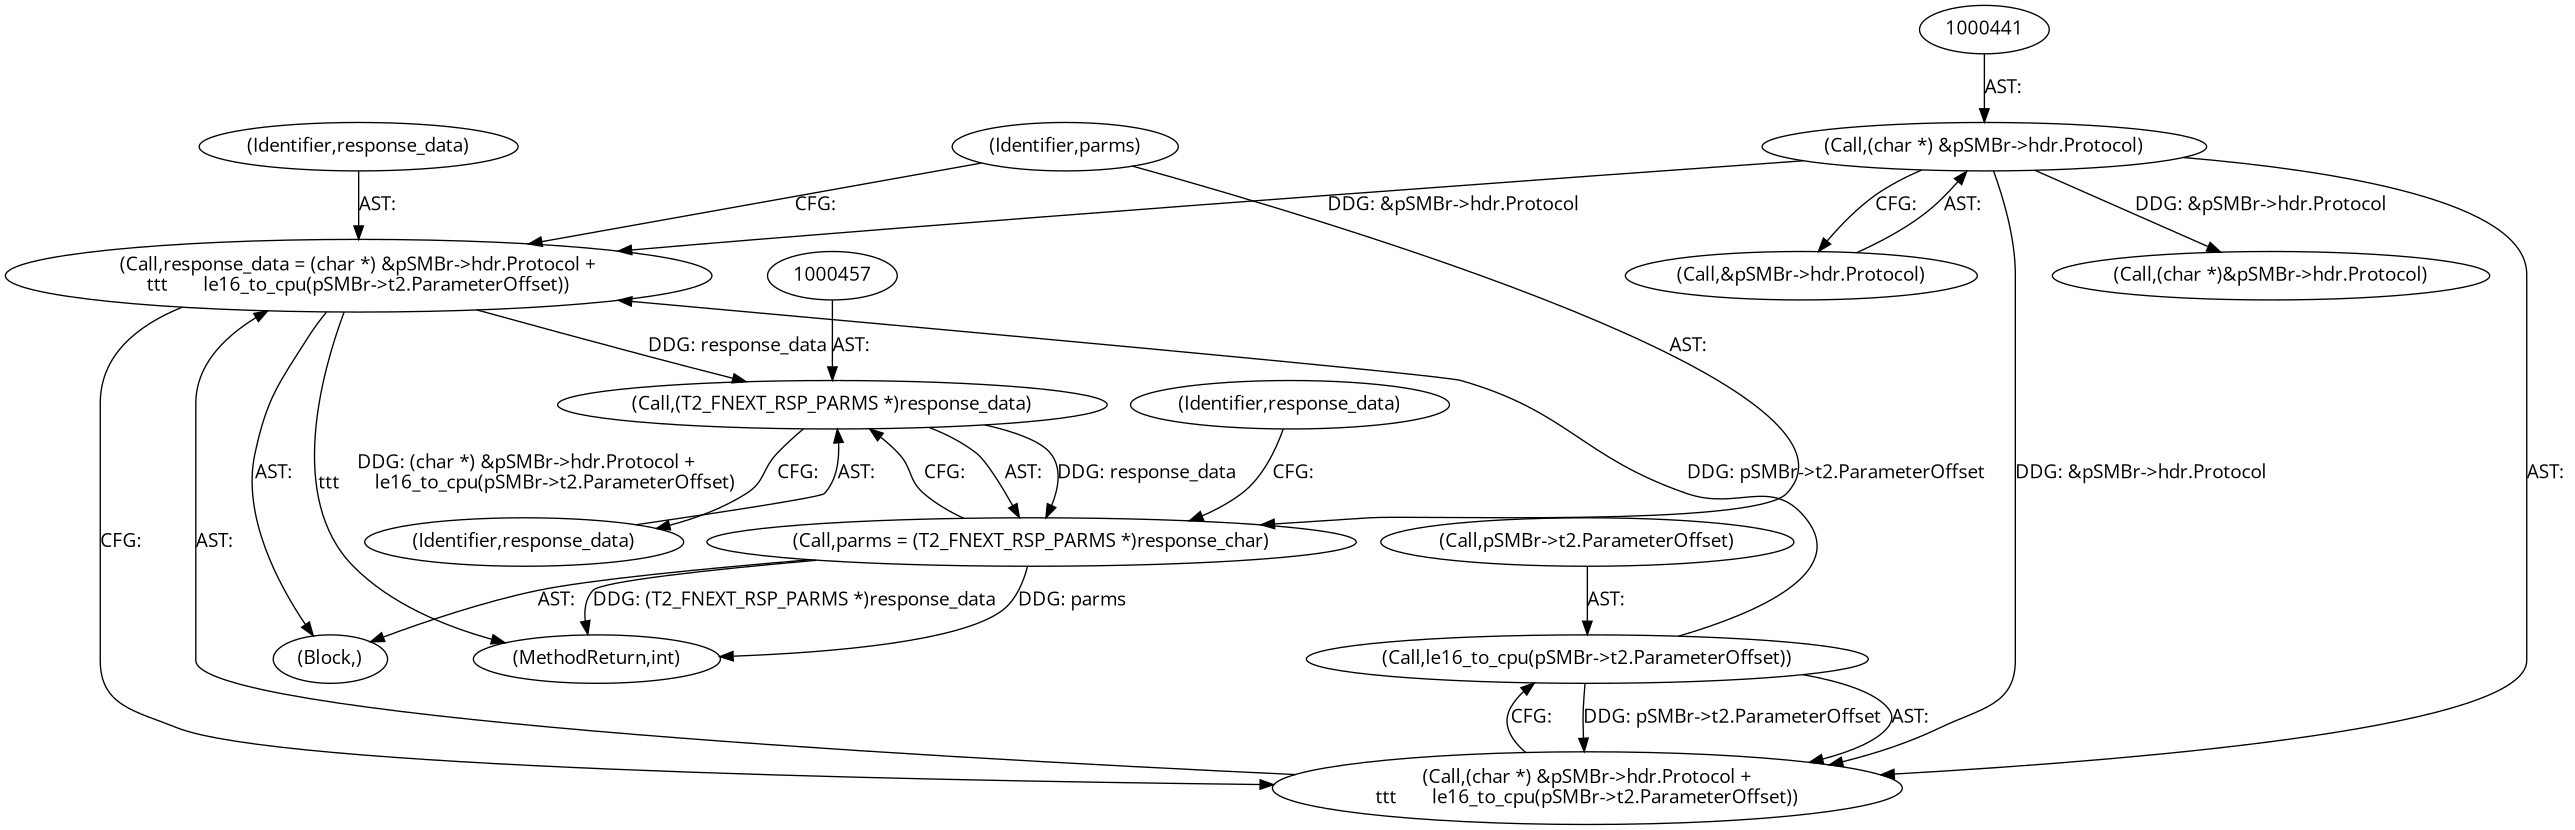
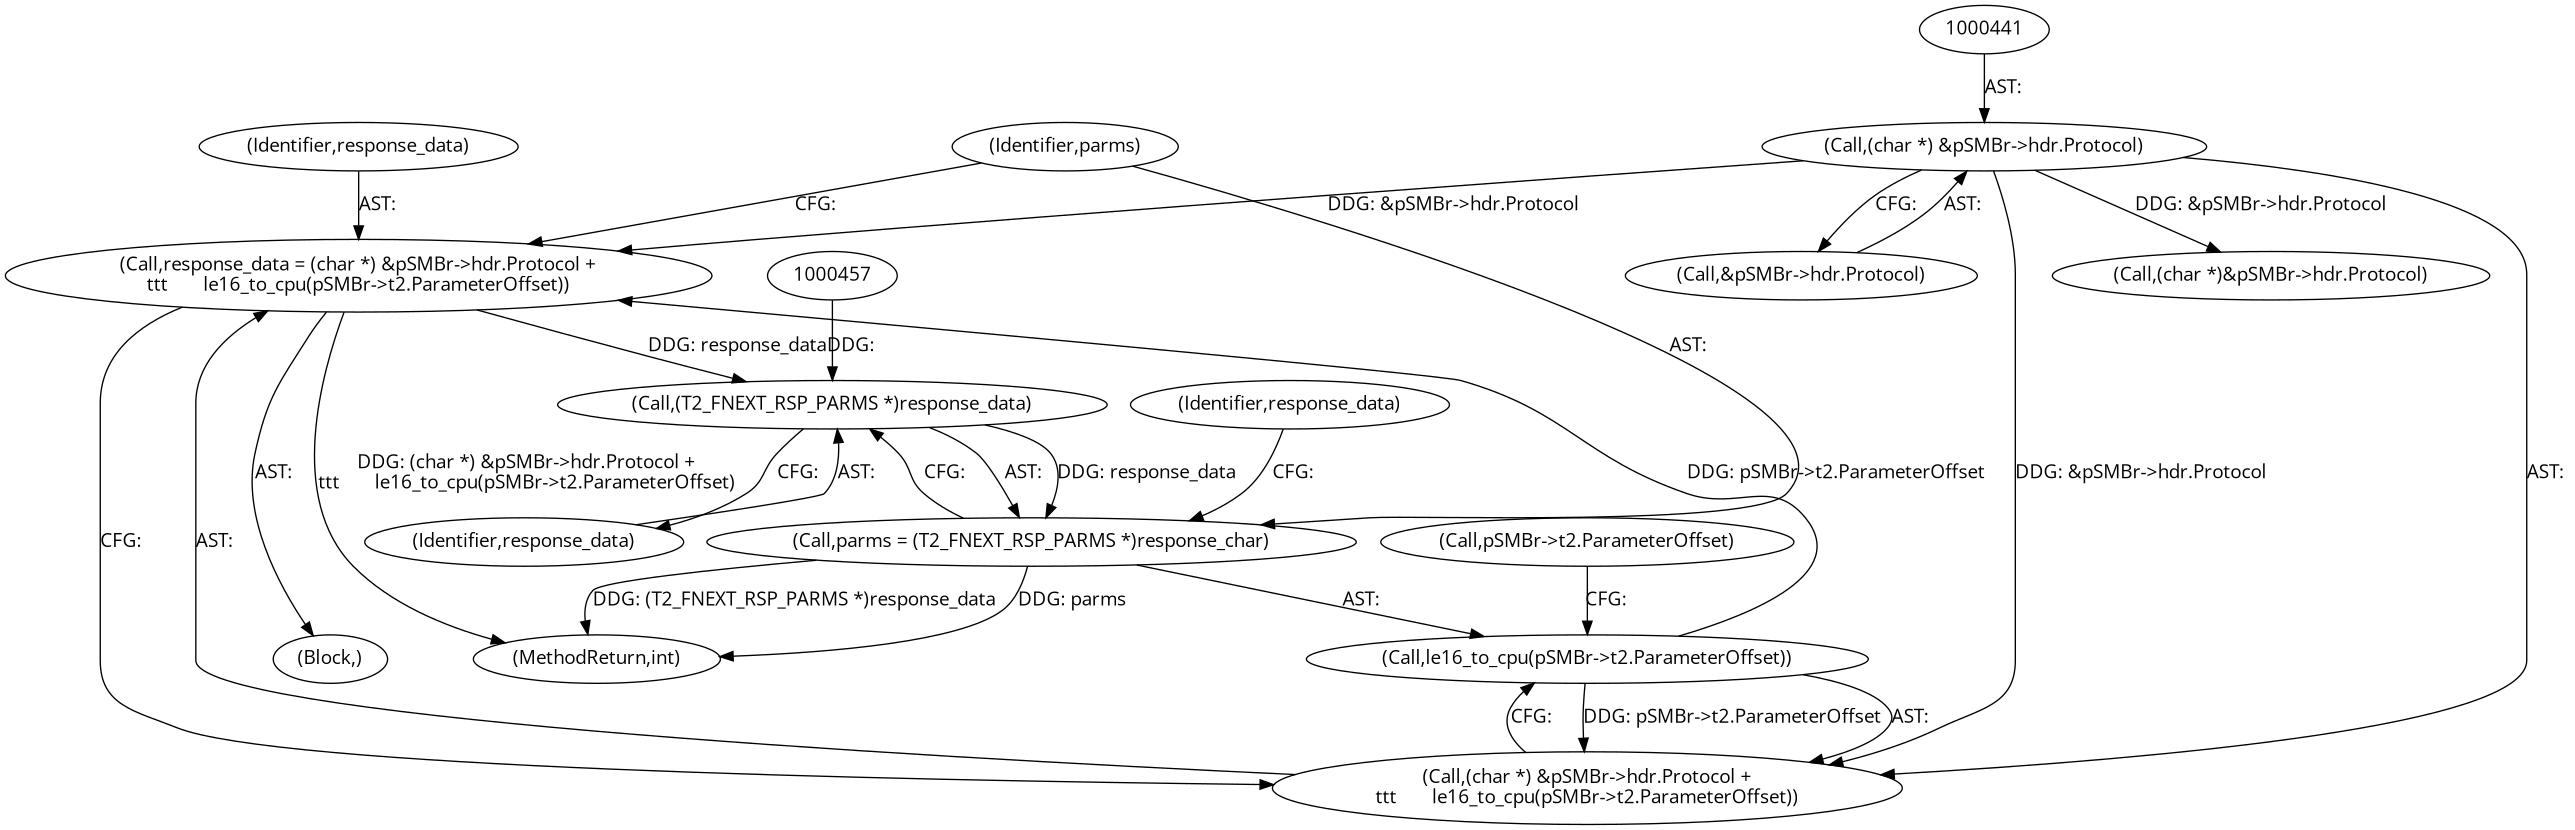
(854, 346) -> (854, 346)
(583, 583) -> (1304, 599)
(1609, 601) -> (1609, 601)
